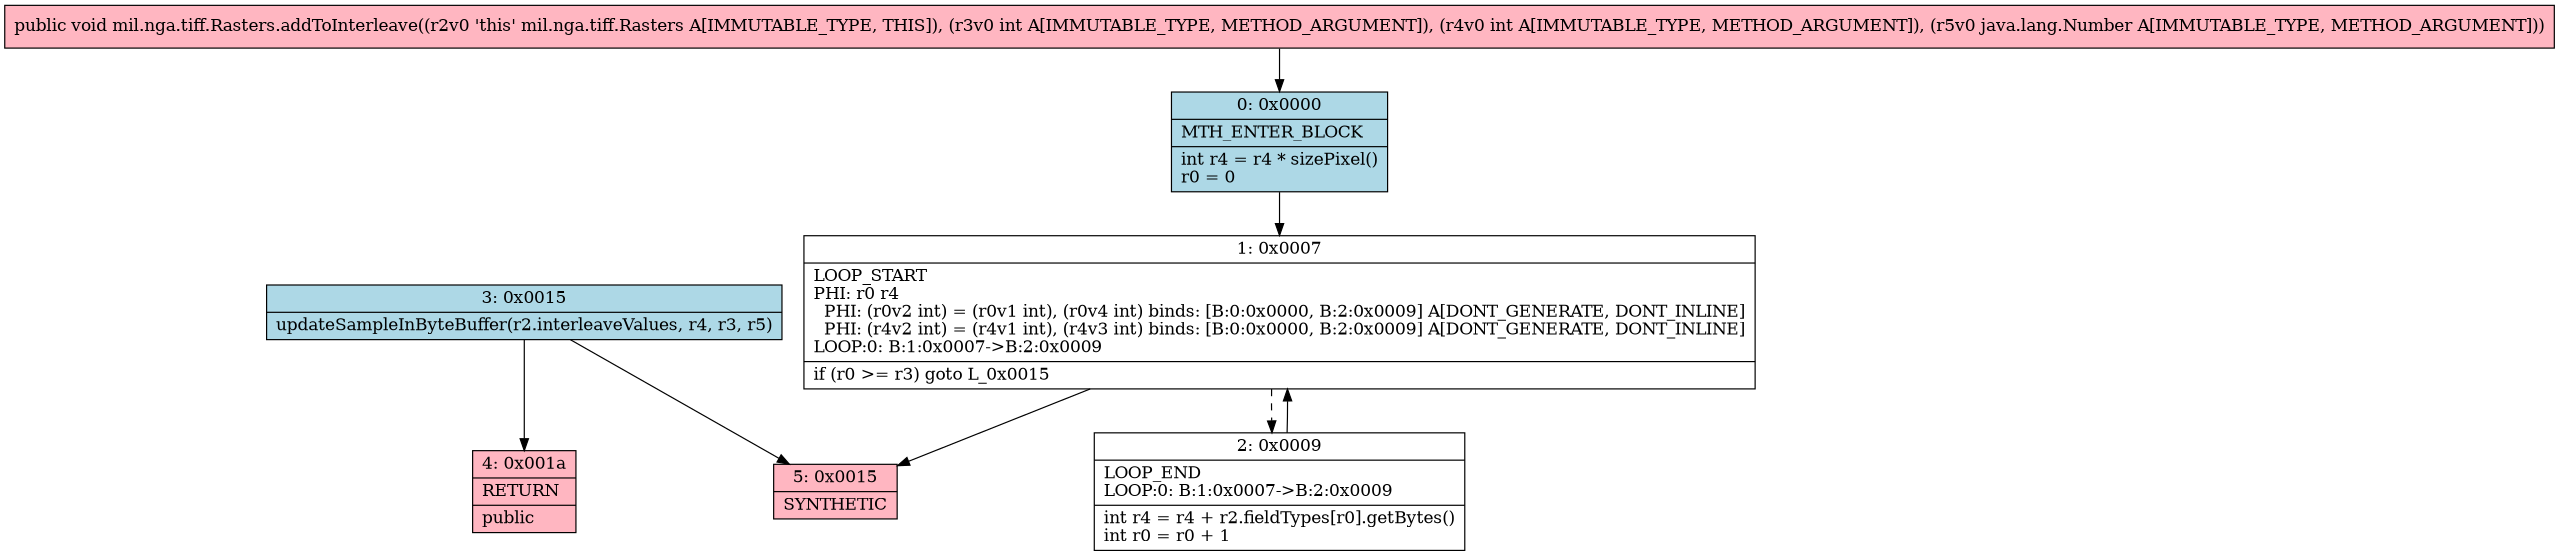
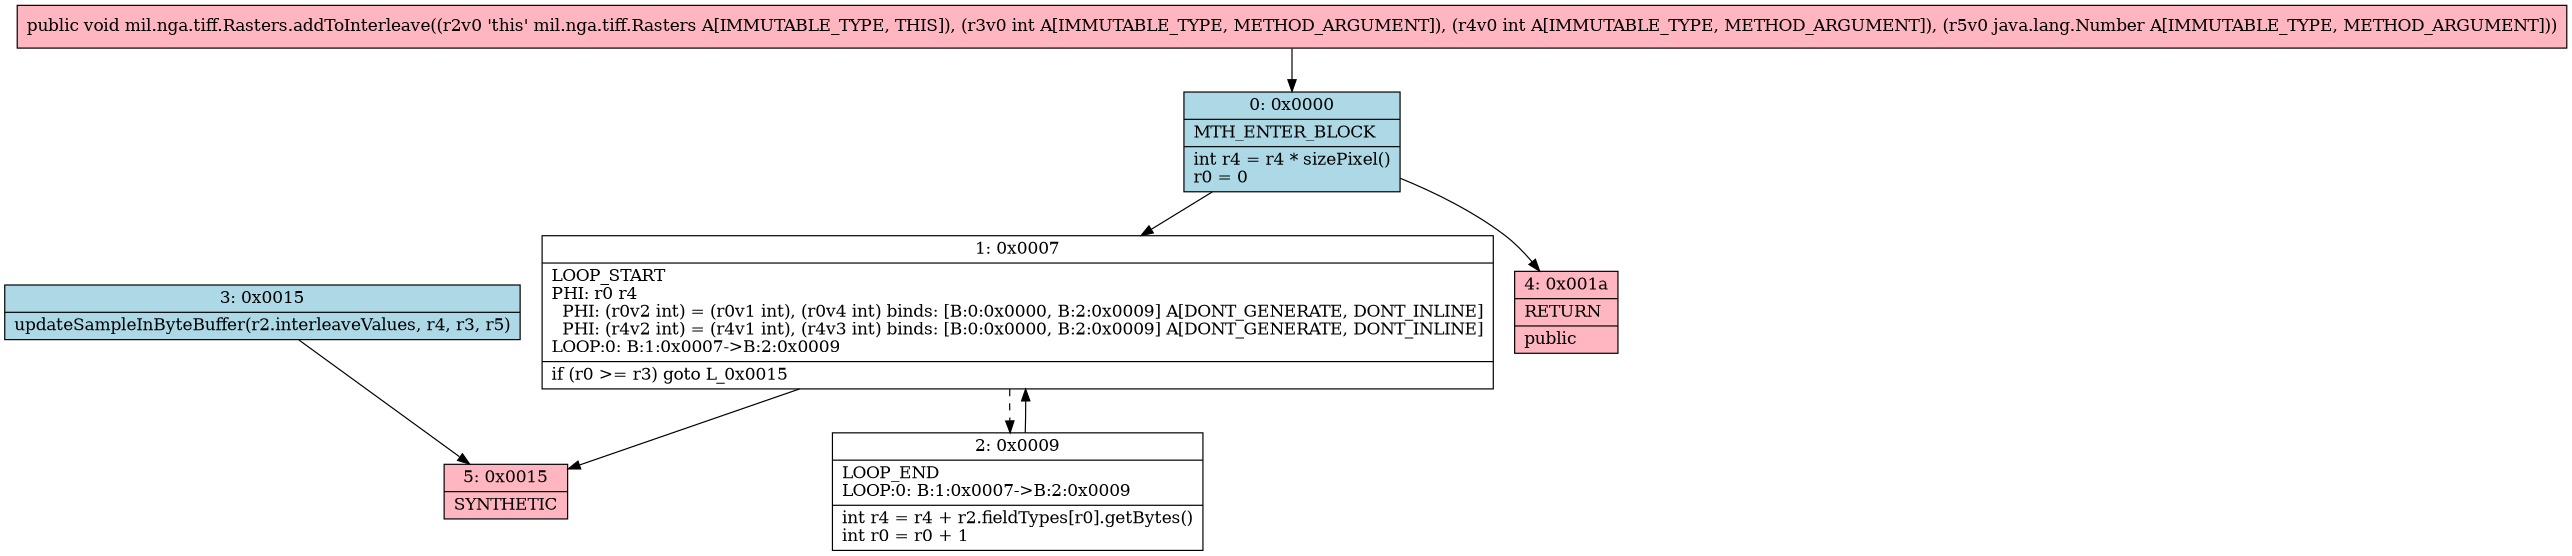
(524, 389) -> (1471, 213)
